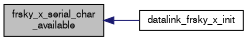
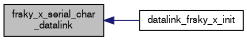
(54, 20) -> (54, 20)
